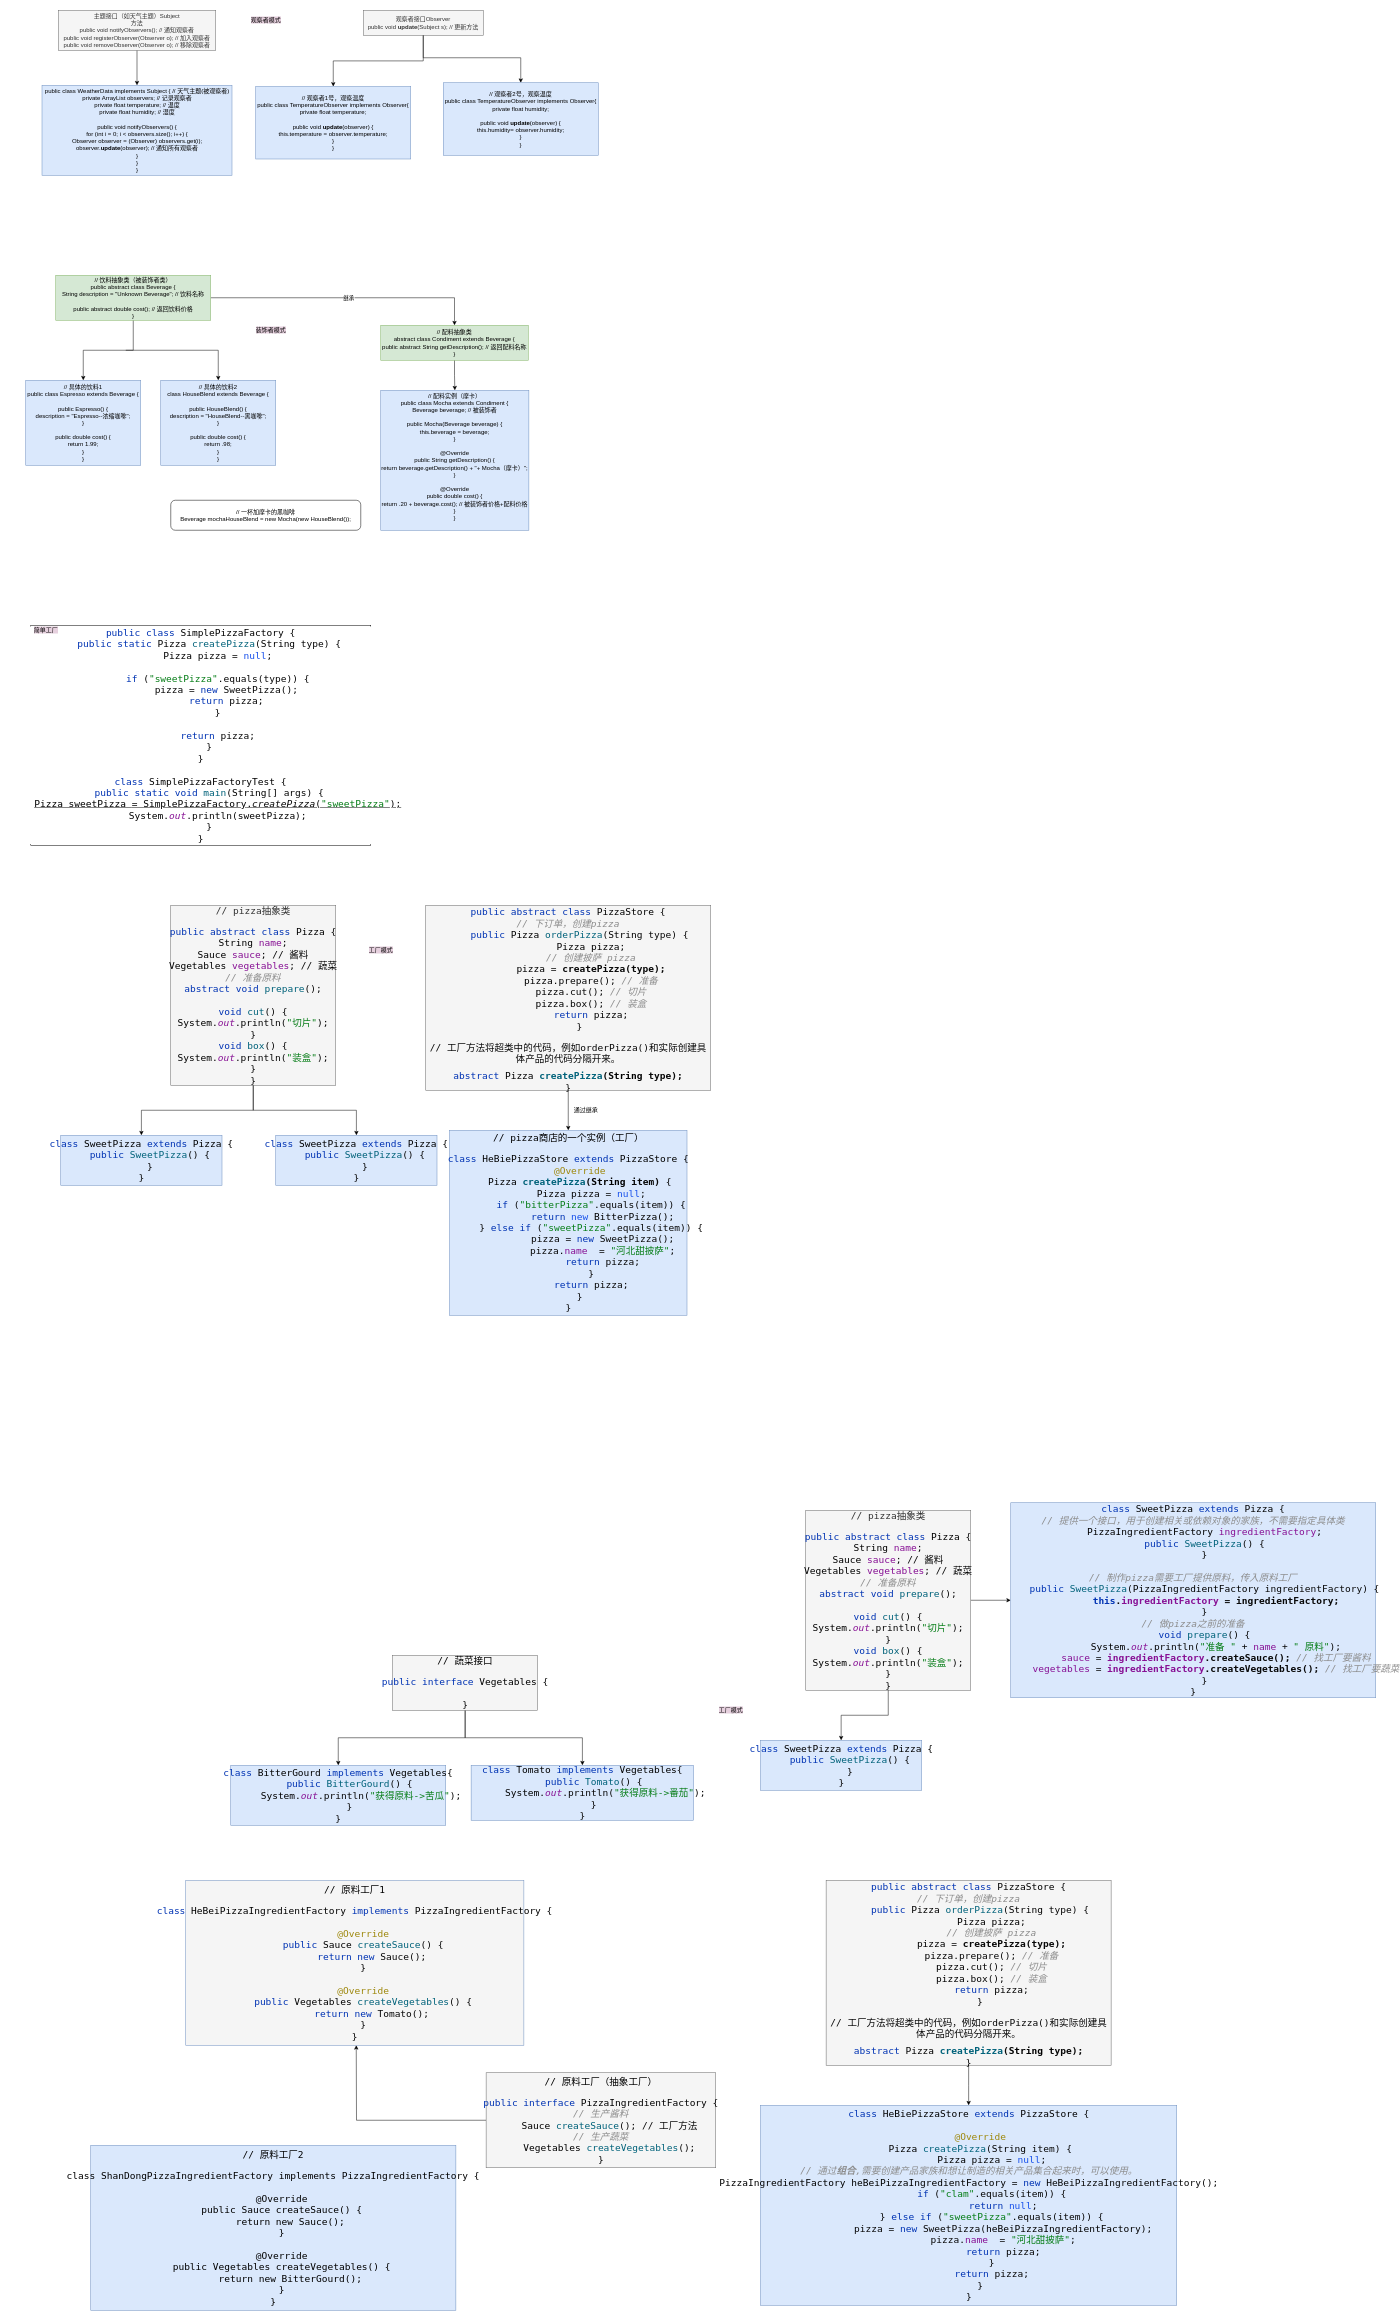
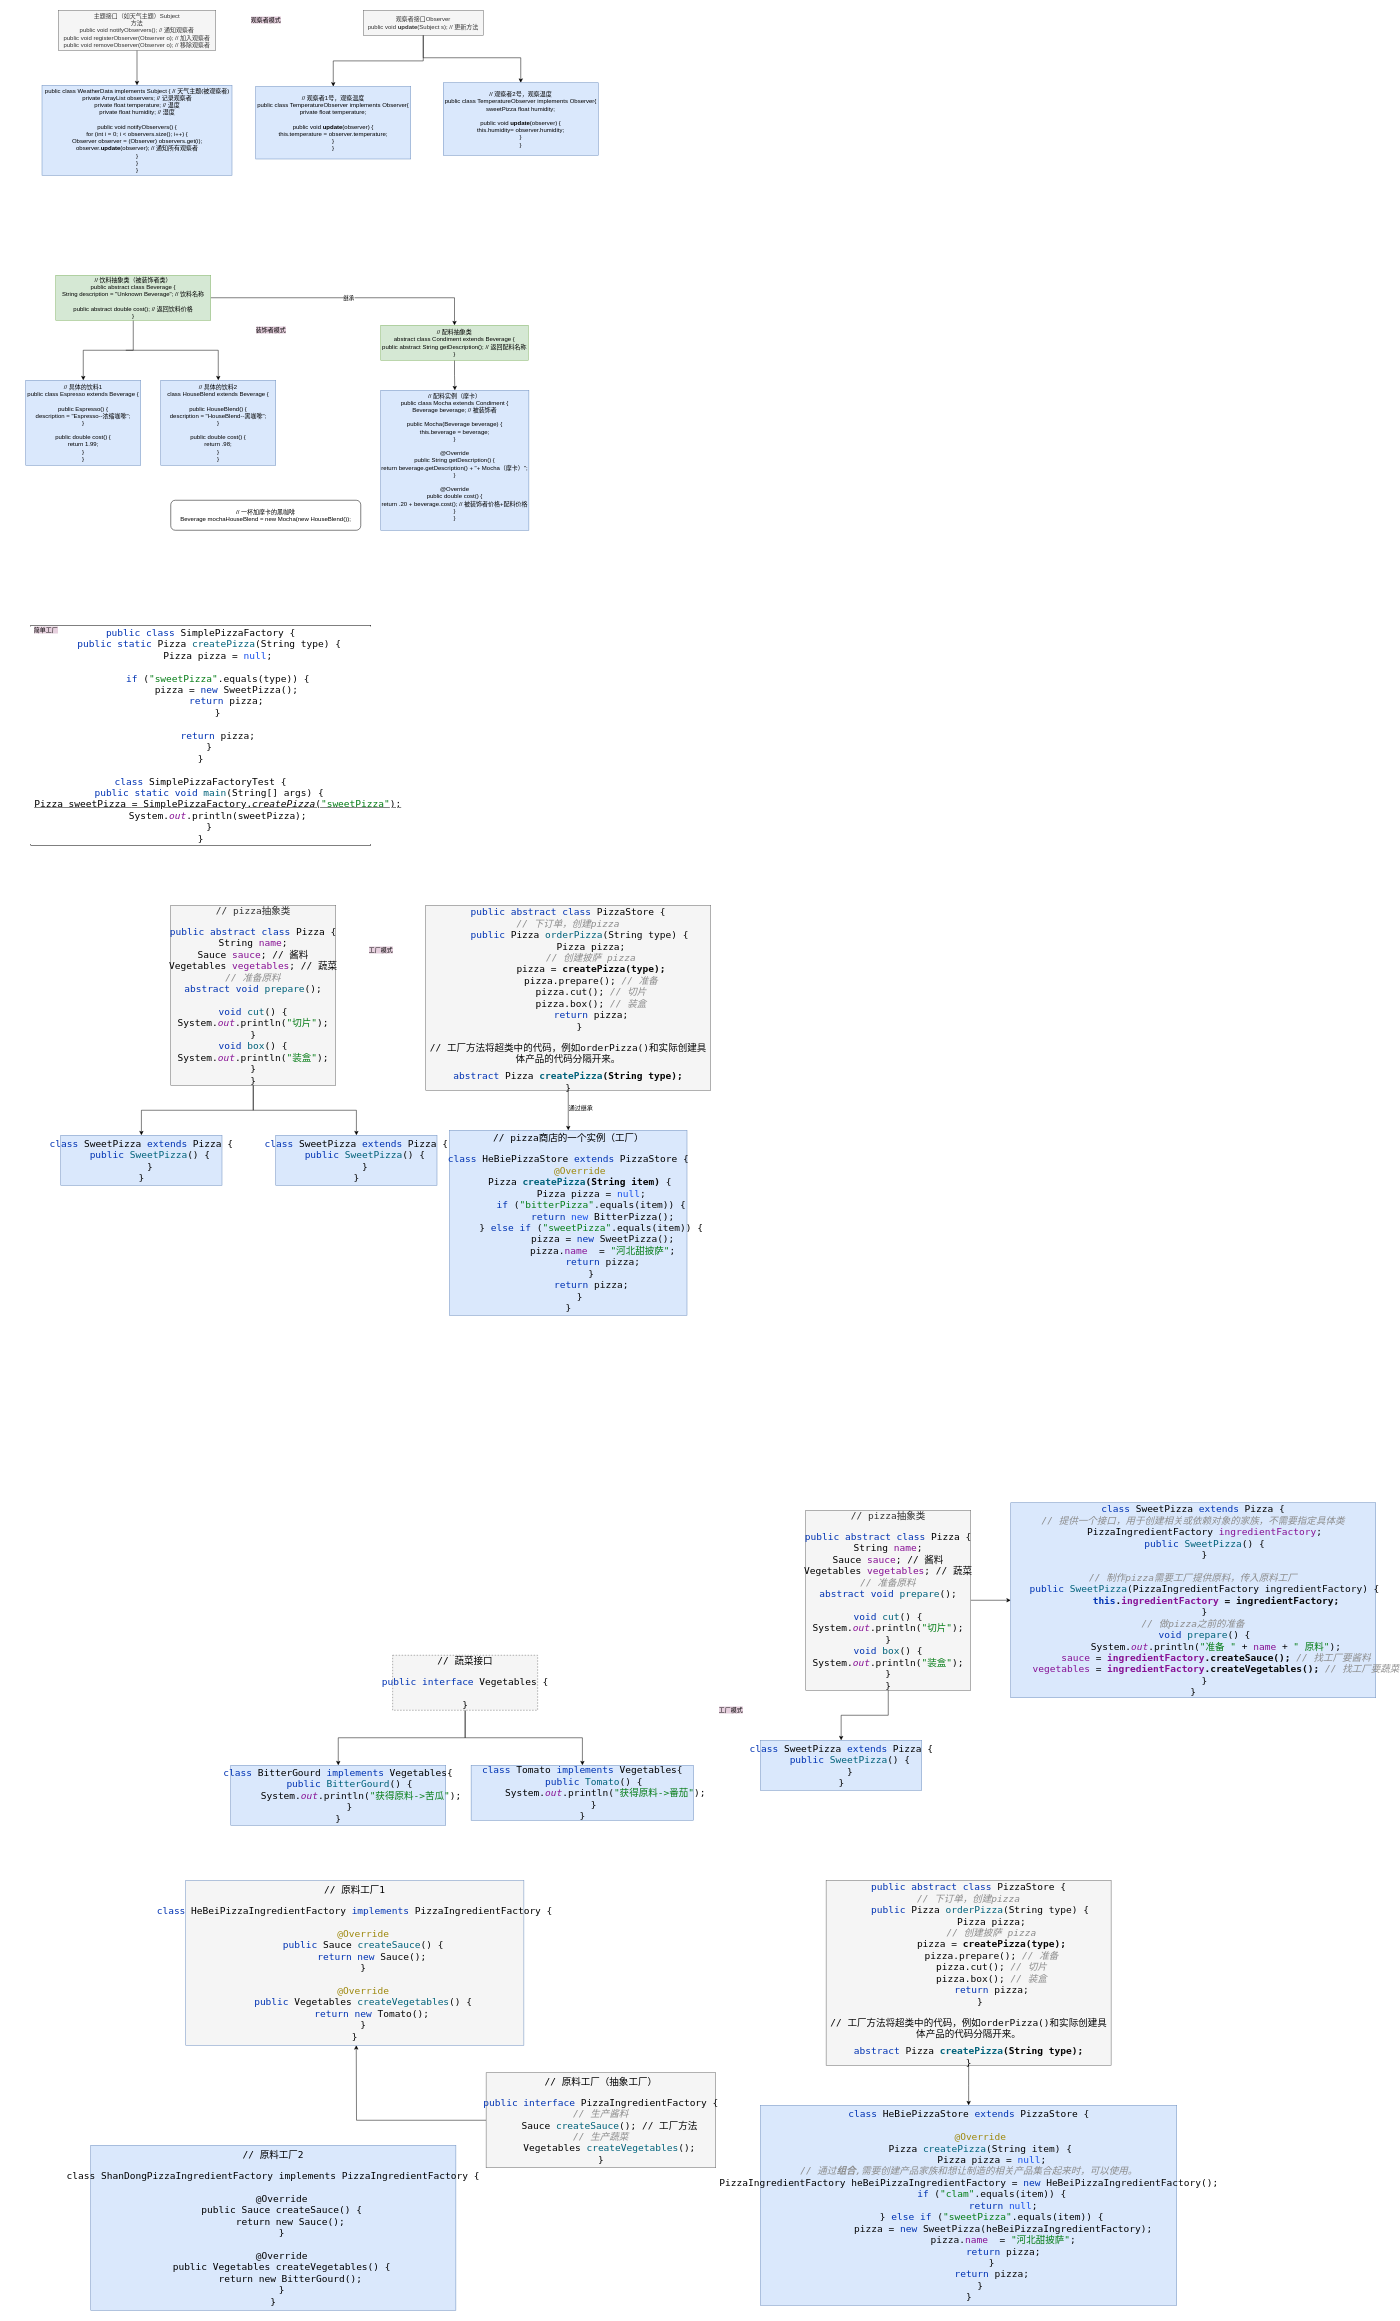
(521, 119) -> (521, 119)
(586, 1110) -> (581, 1108)
(465, 1683) -> (465, 1683)
